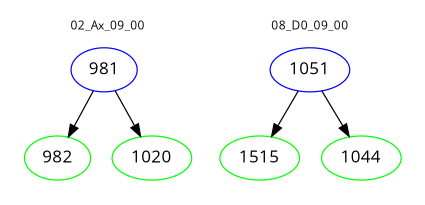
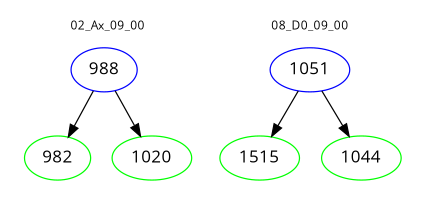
(104, 70) -> (104, 70)
